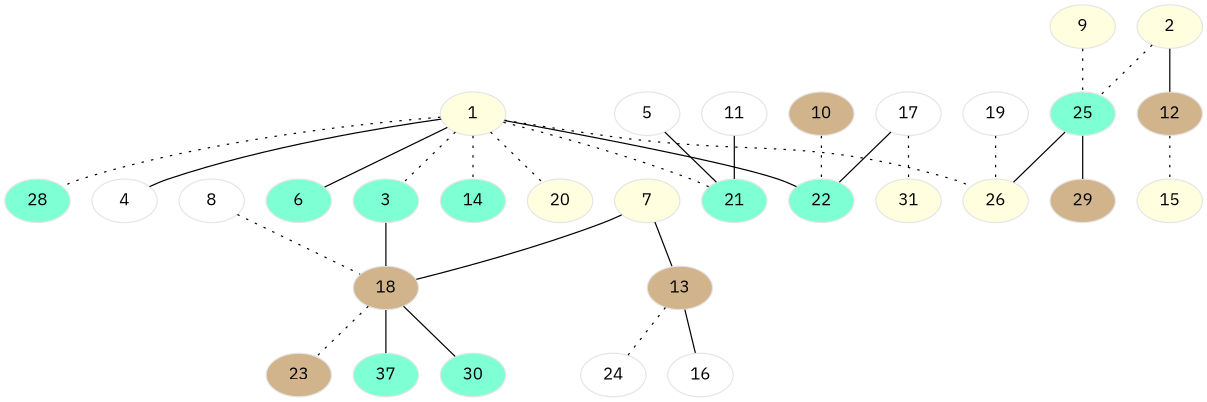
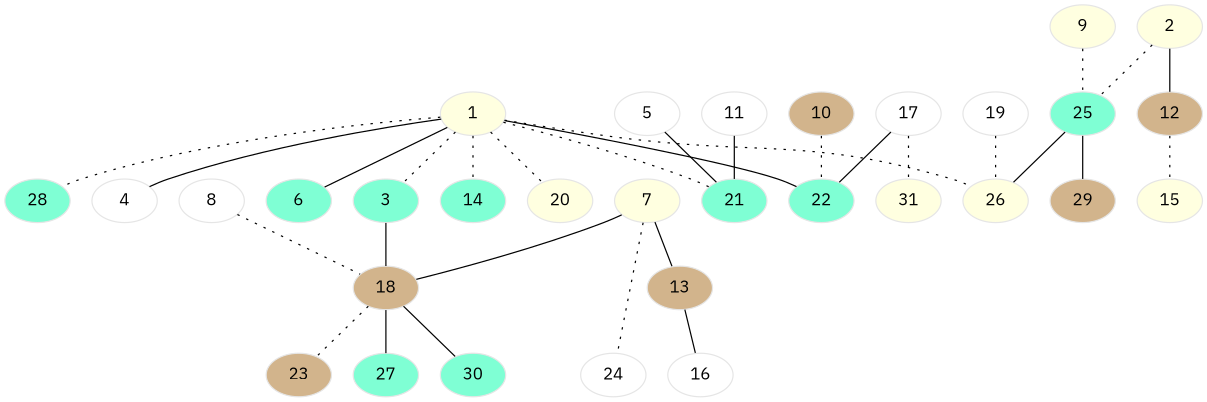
(647, 331) -> (630, 288)
(386, 375) -> (386, 375)
